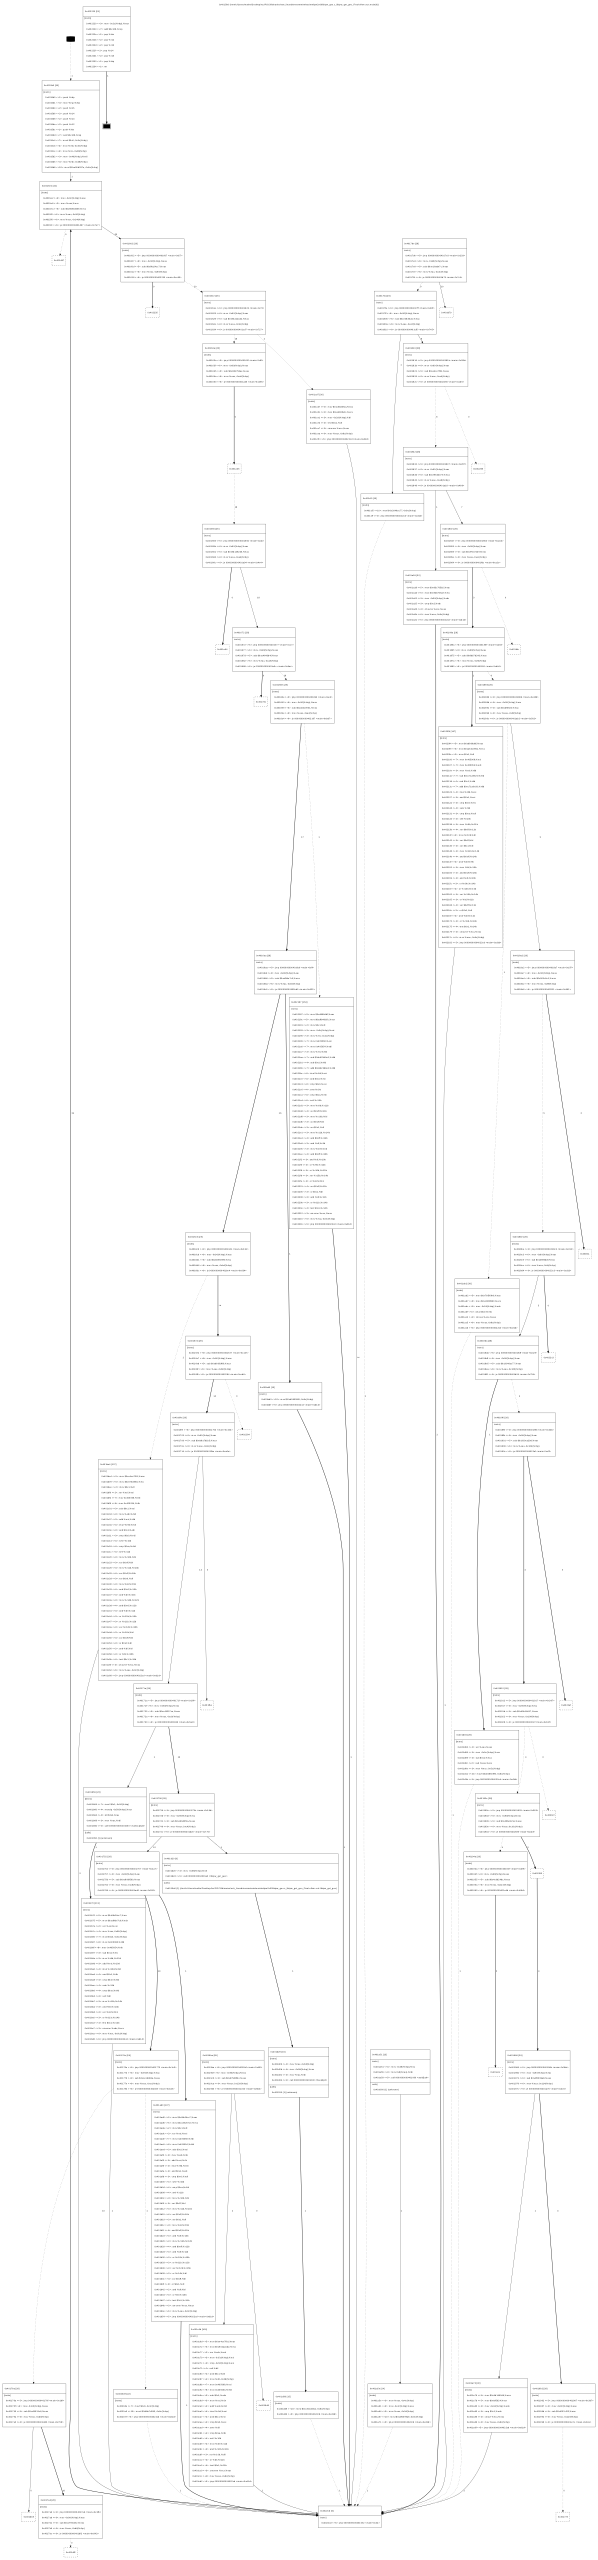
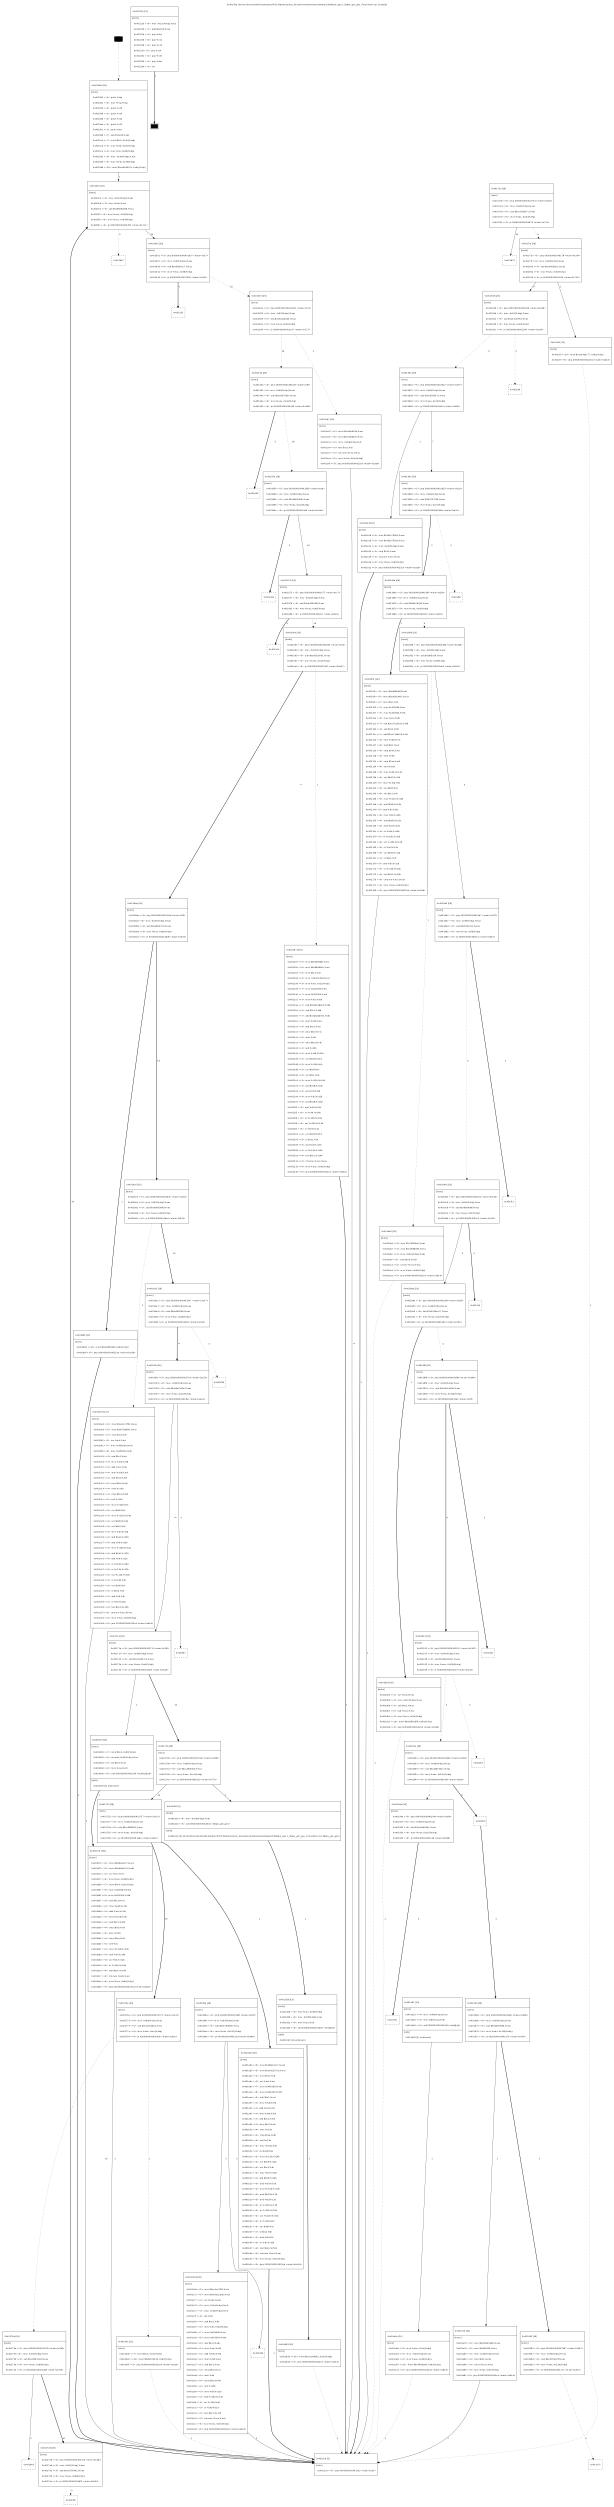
(234, 498) -> (288, 441)
